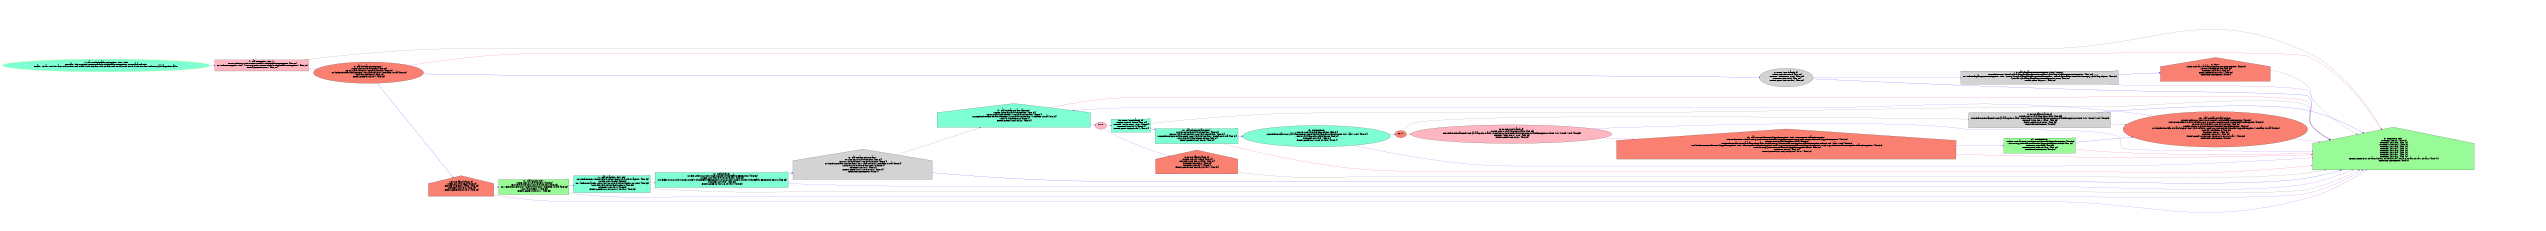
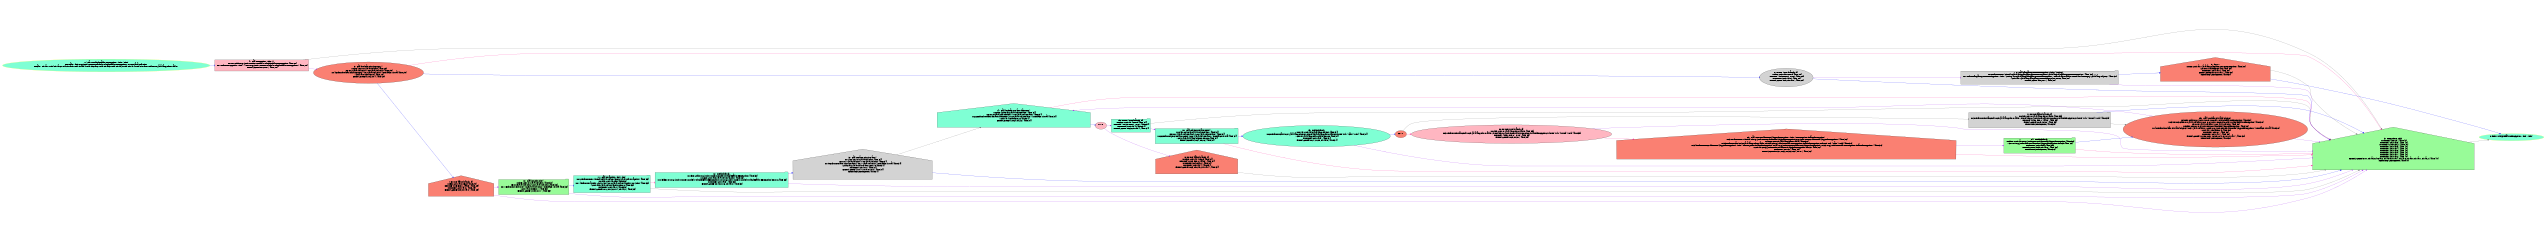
none -> (2511, 137)
